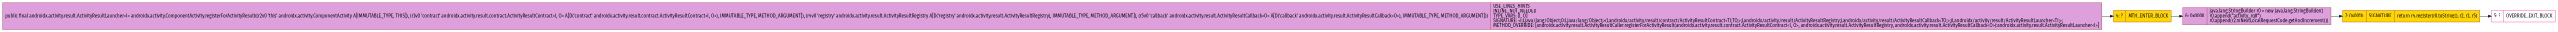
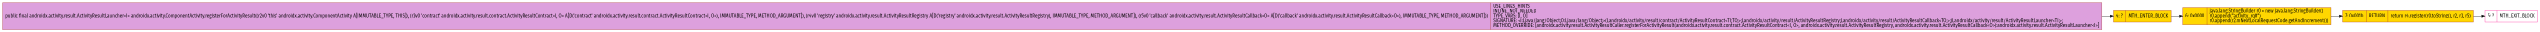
(2257, 16) -> (2257, 16)
(2380, 16) -> (2377, 16)
(2529, 16) -> (2517, 16)
